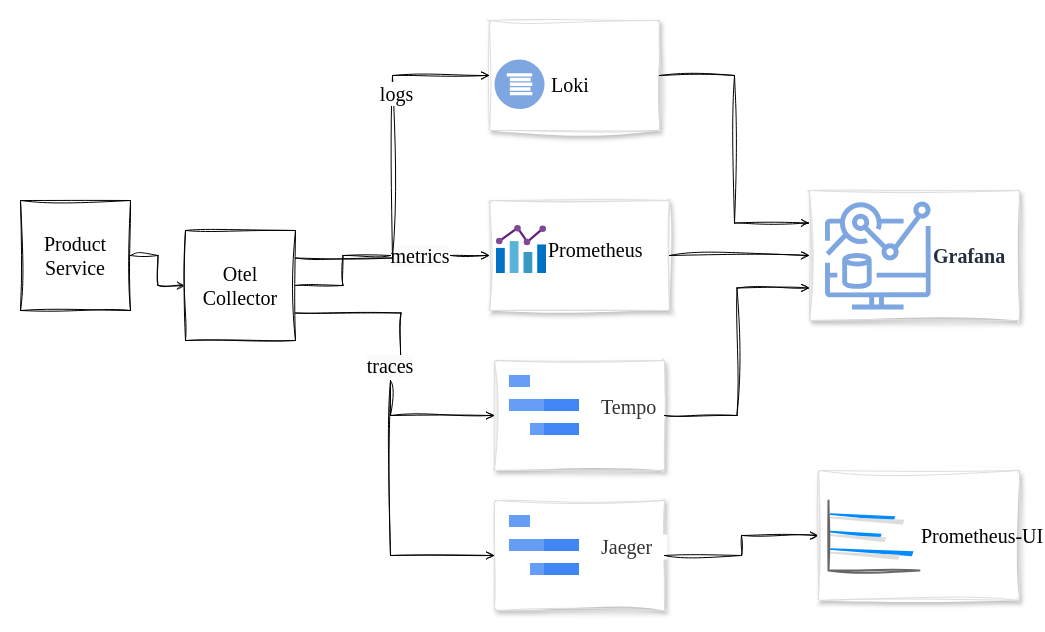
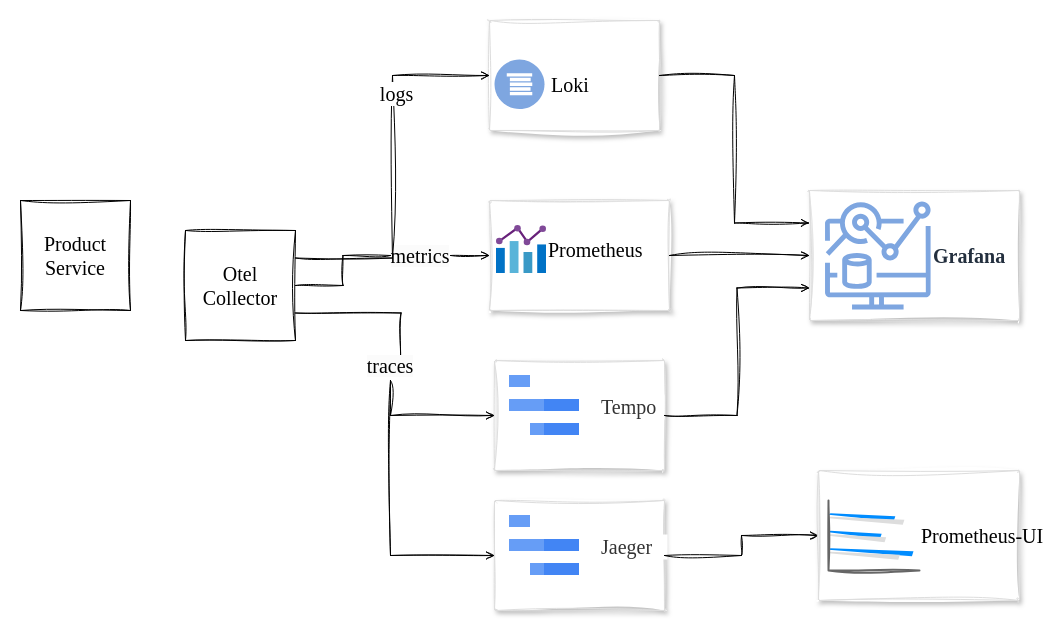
(158, 270) -> none
